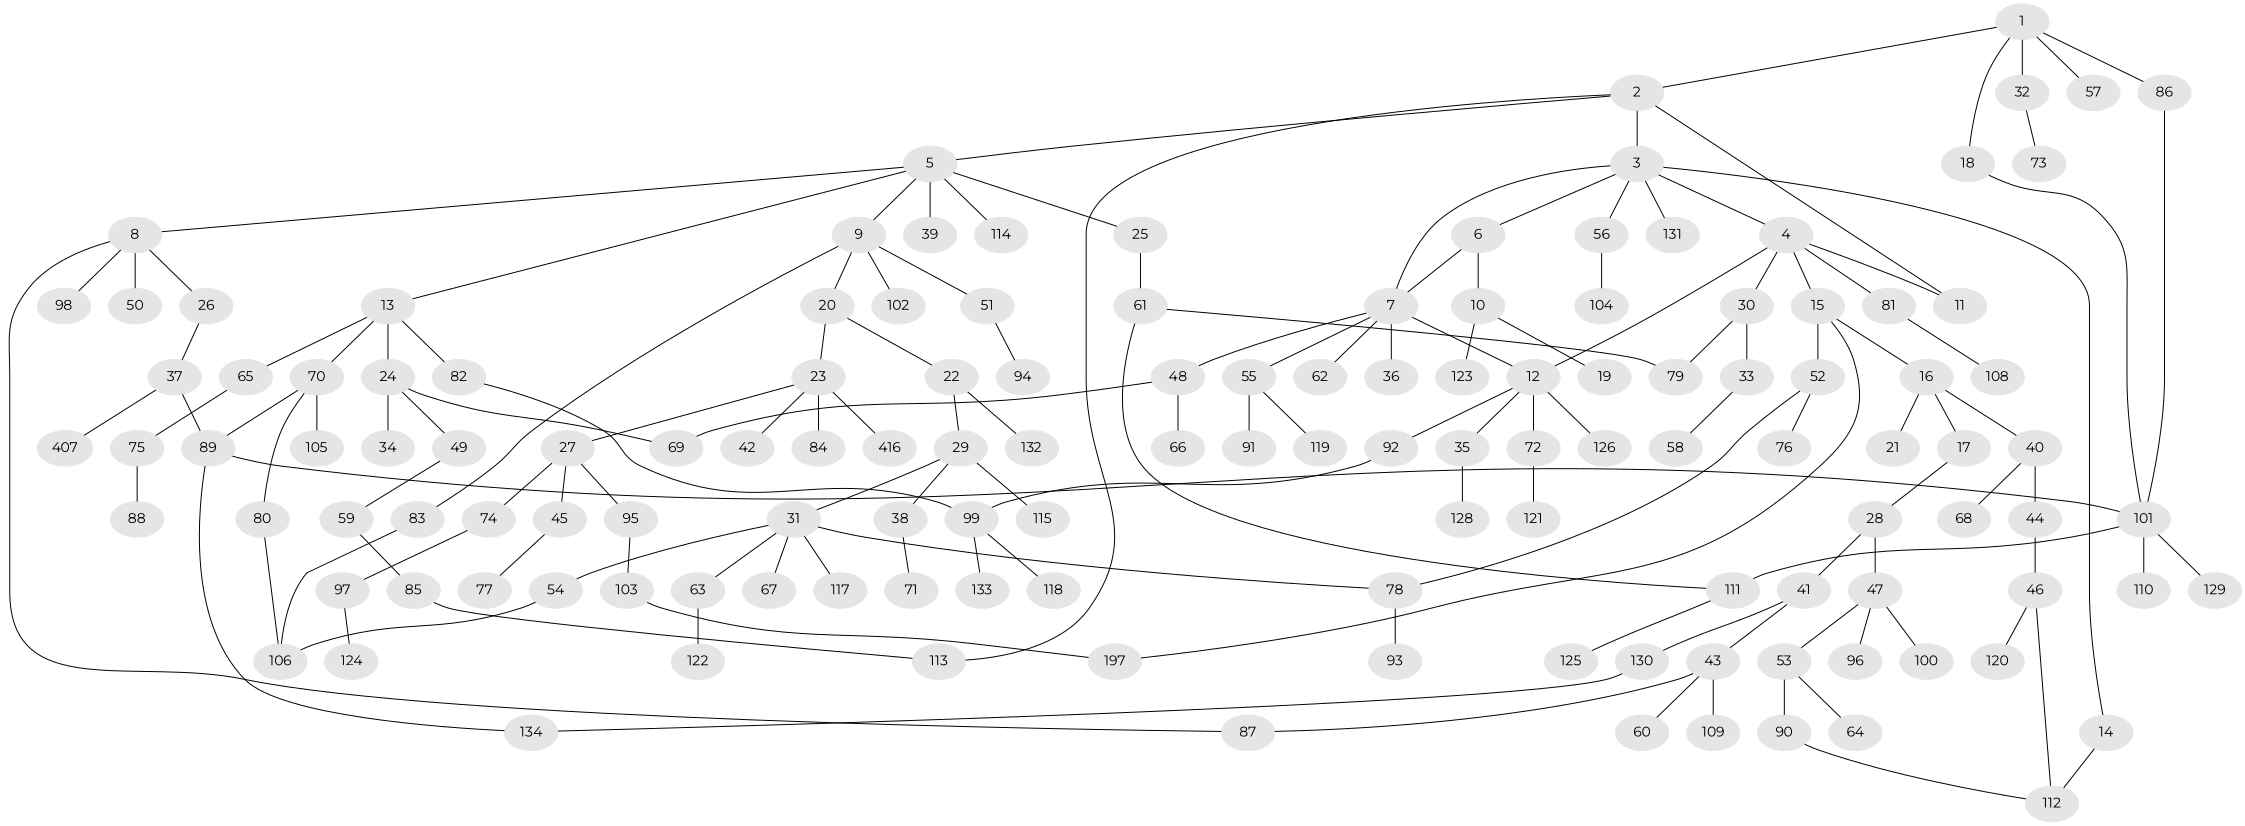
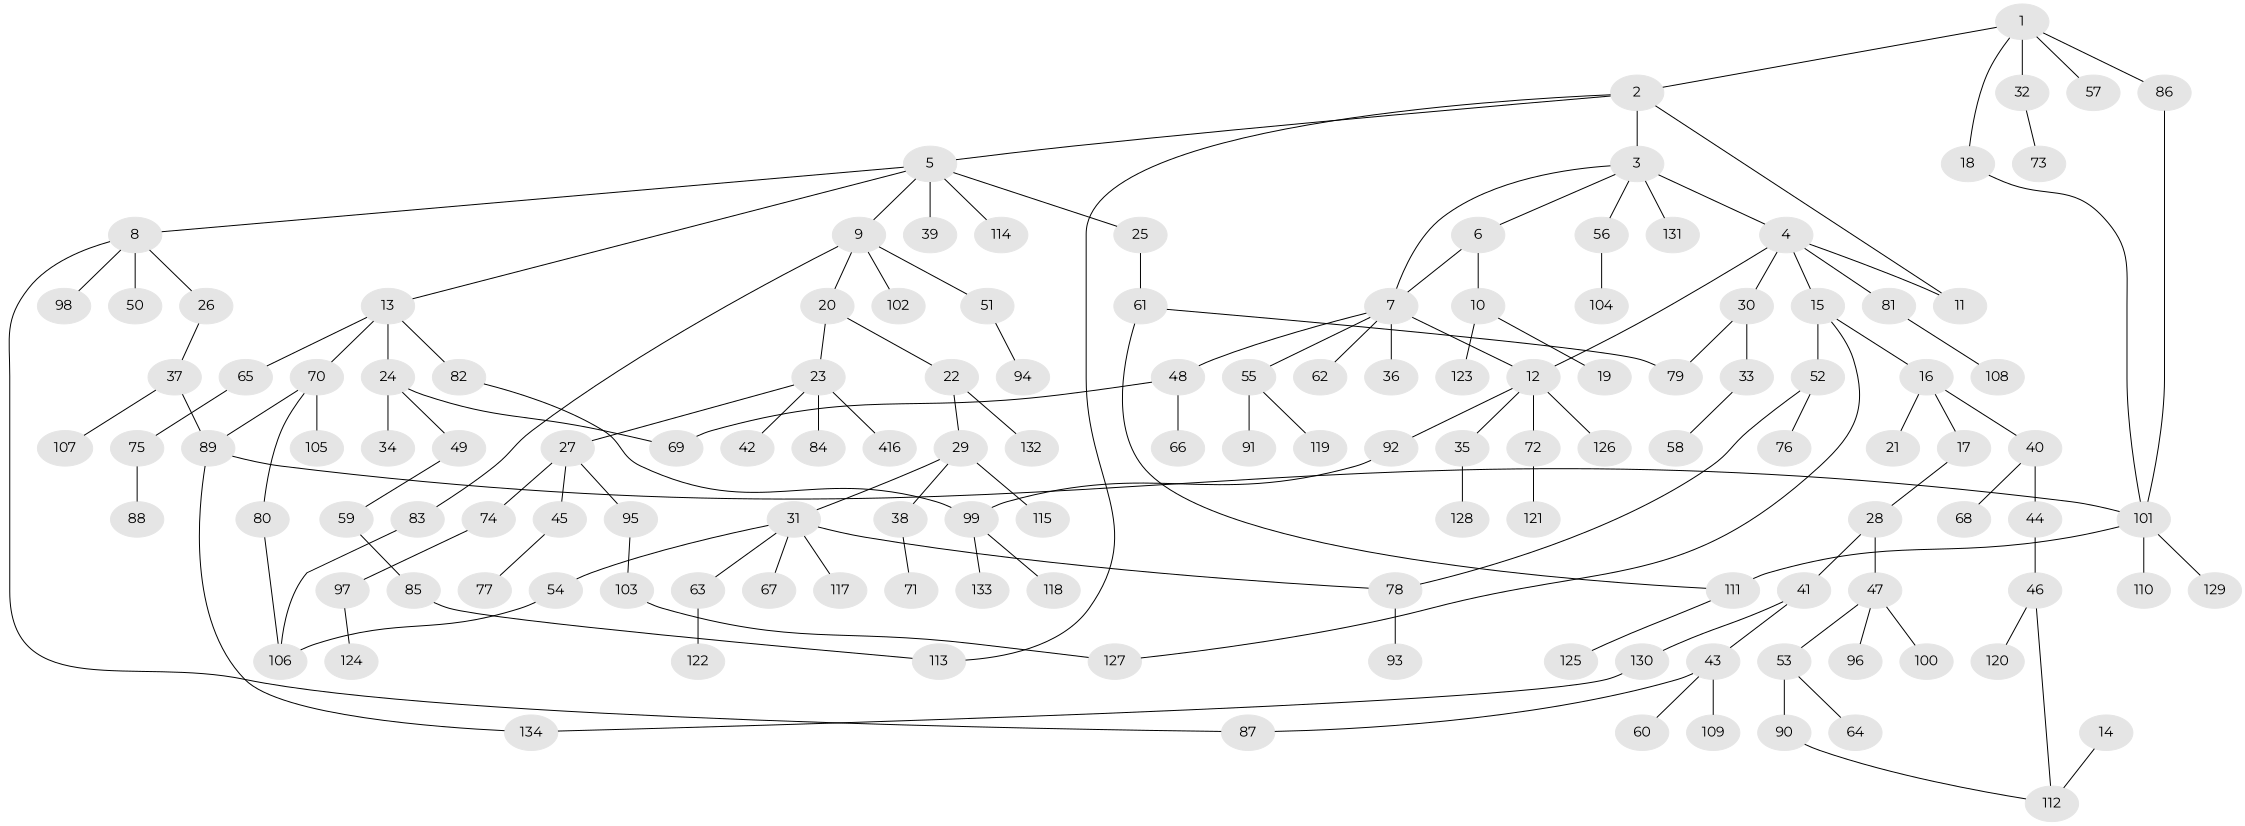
(2078, 281) -> none
(65, 448) -> (65, 448)
(1115, 662) -> (1115, 662)
